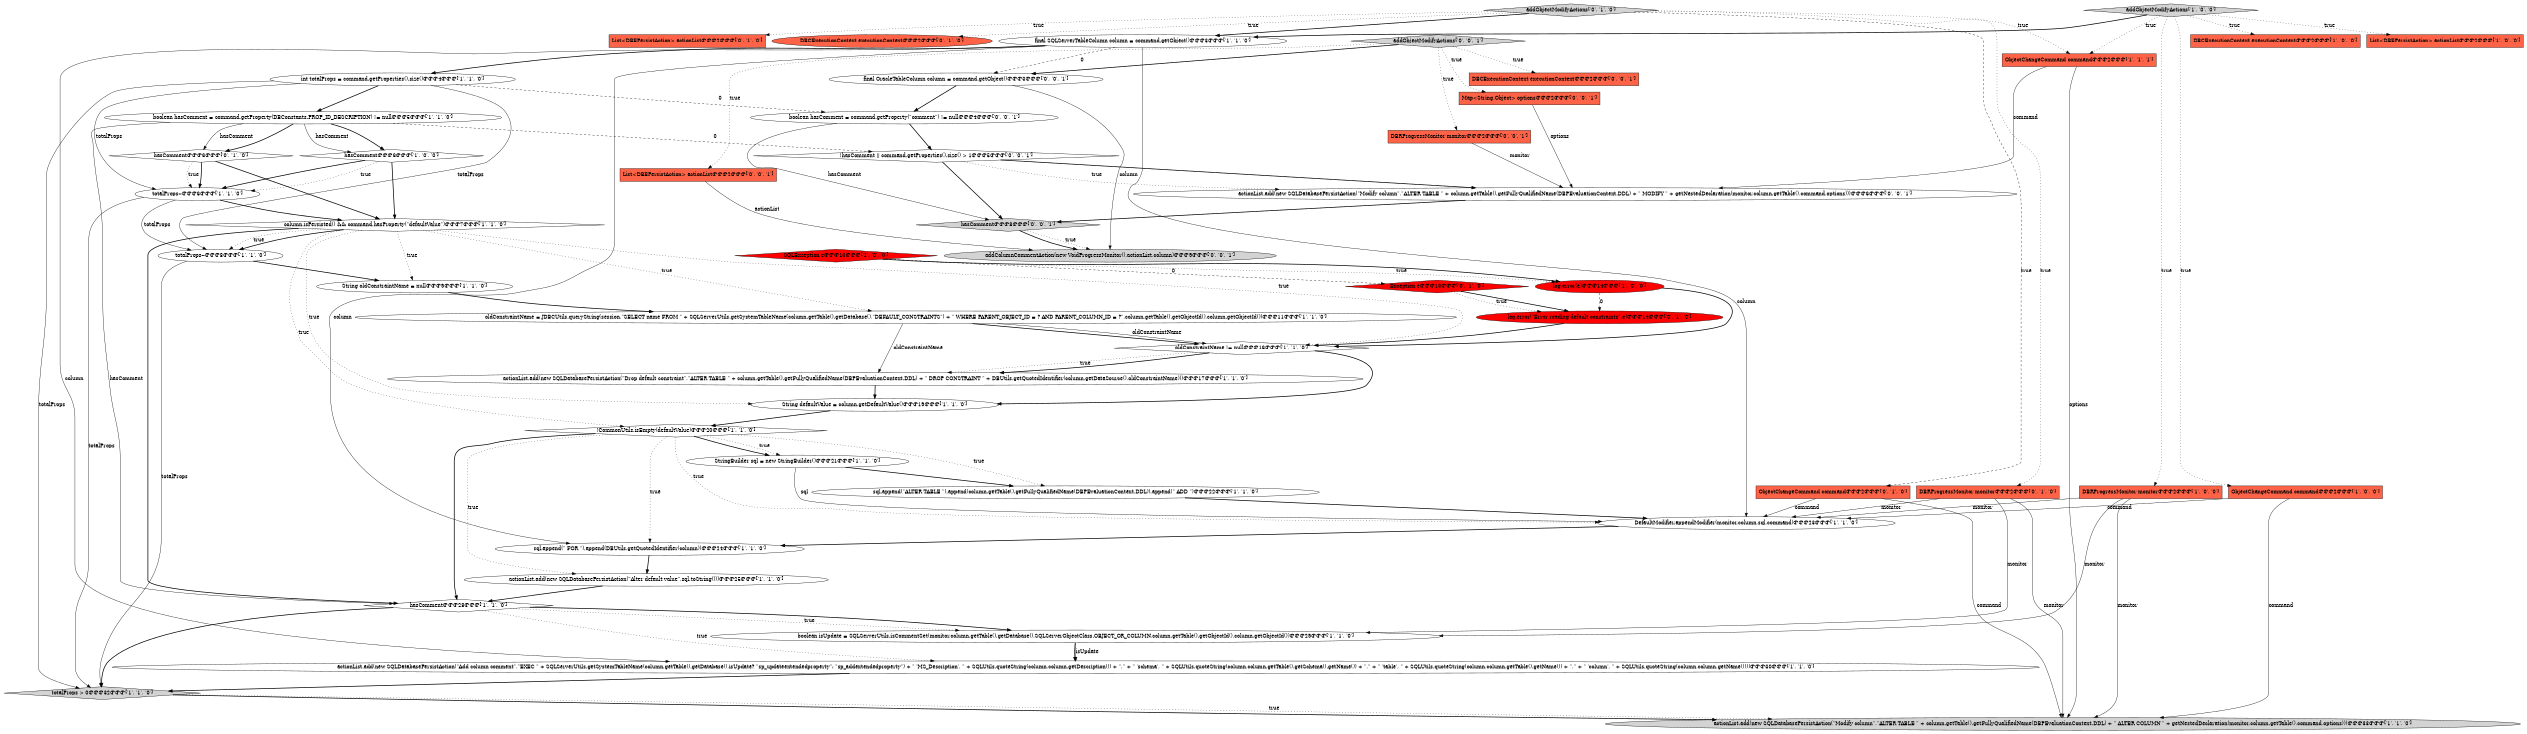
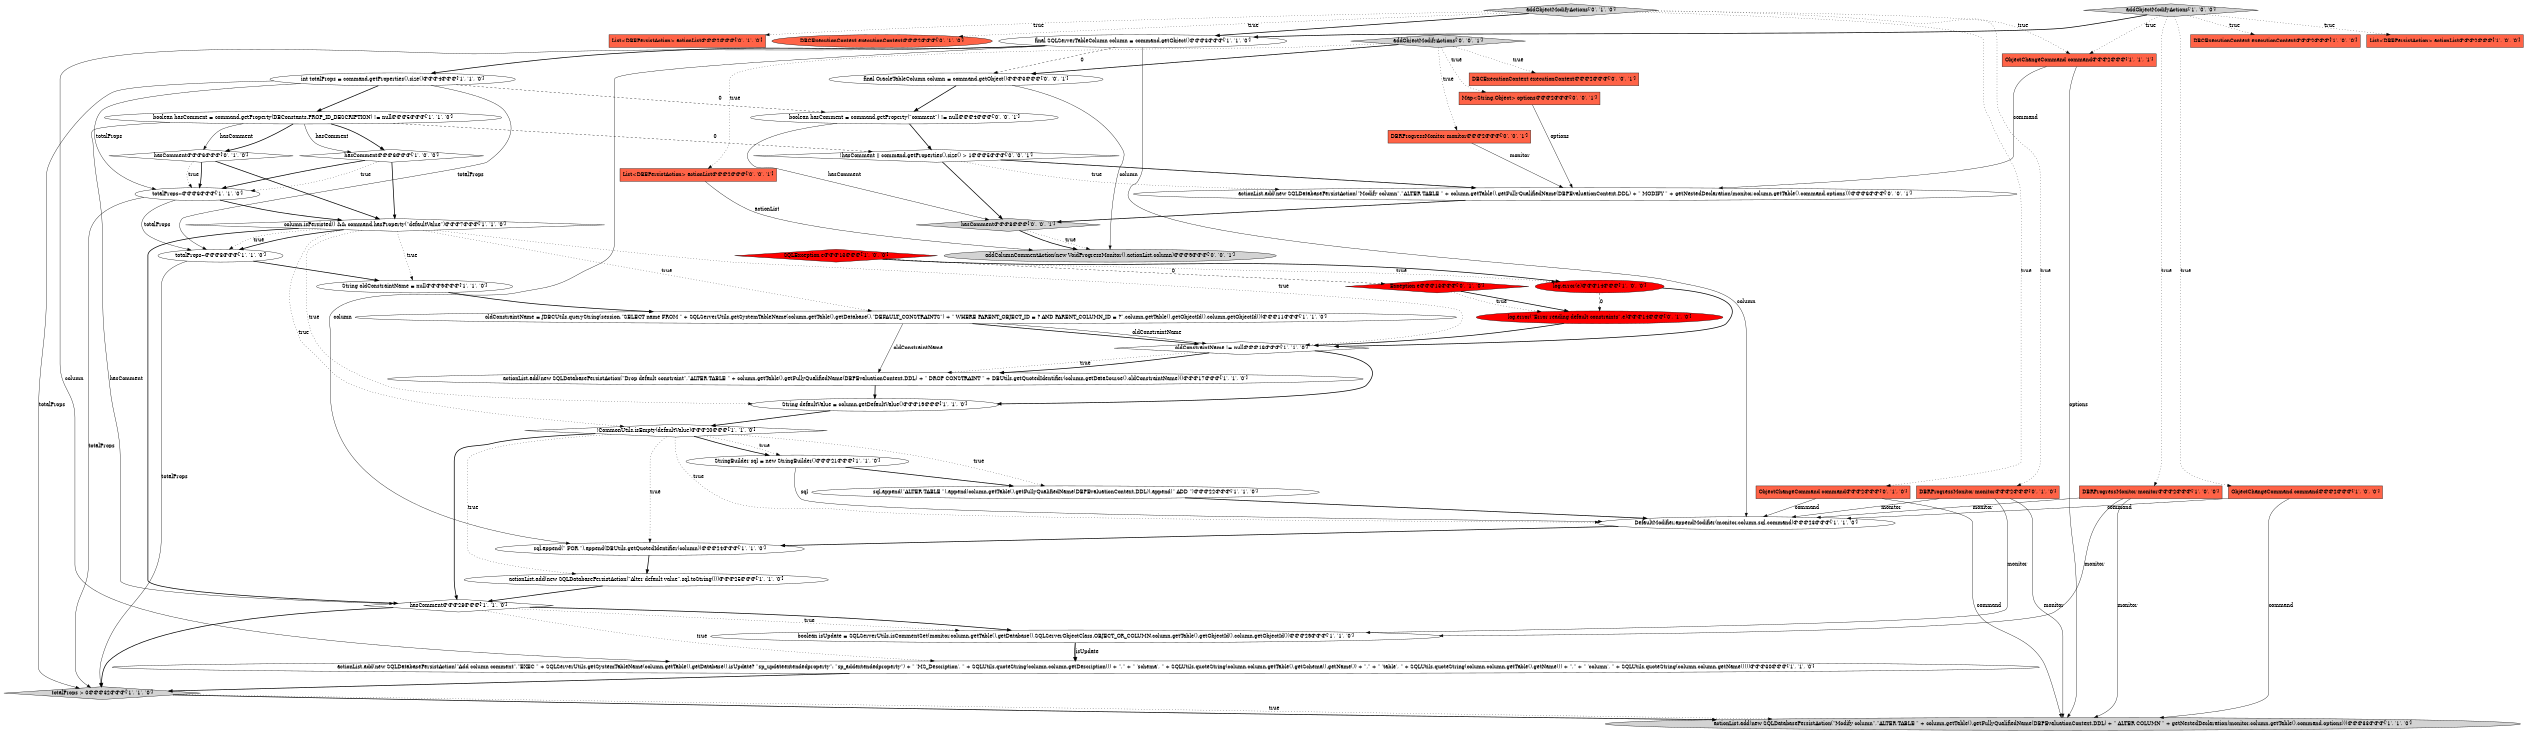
(2000, 142) -> (2000, 142)
